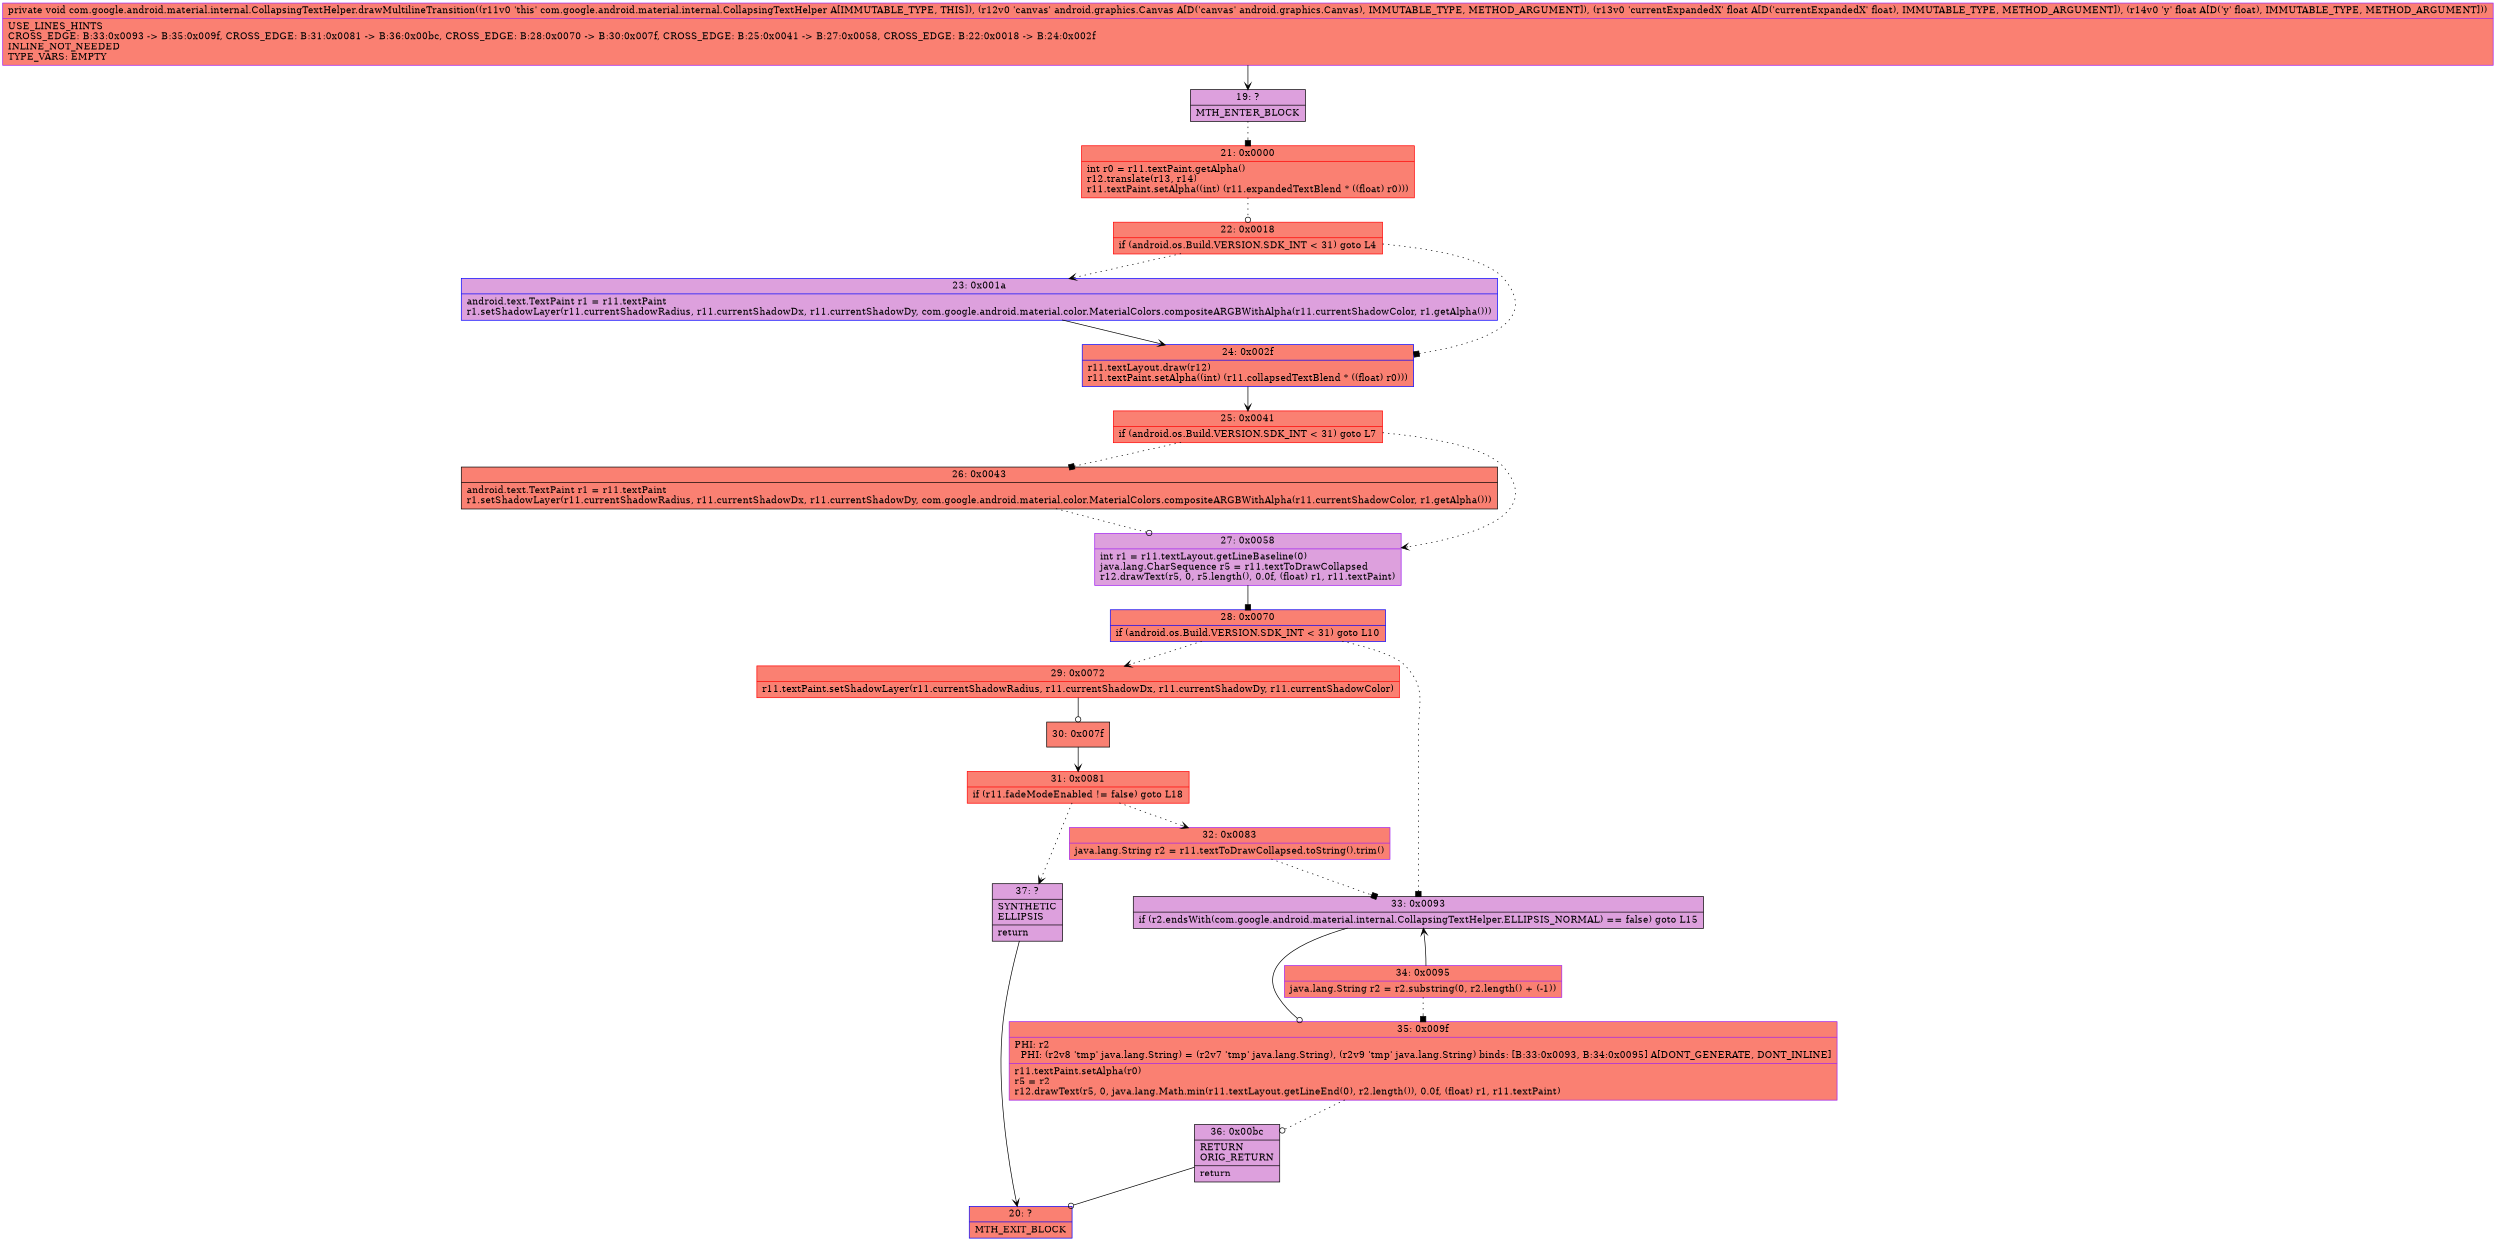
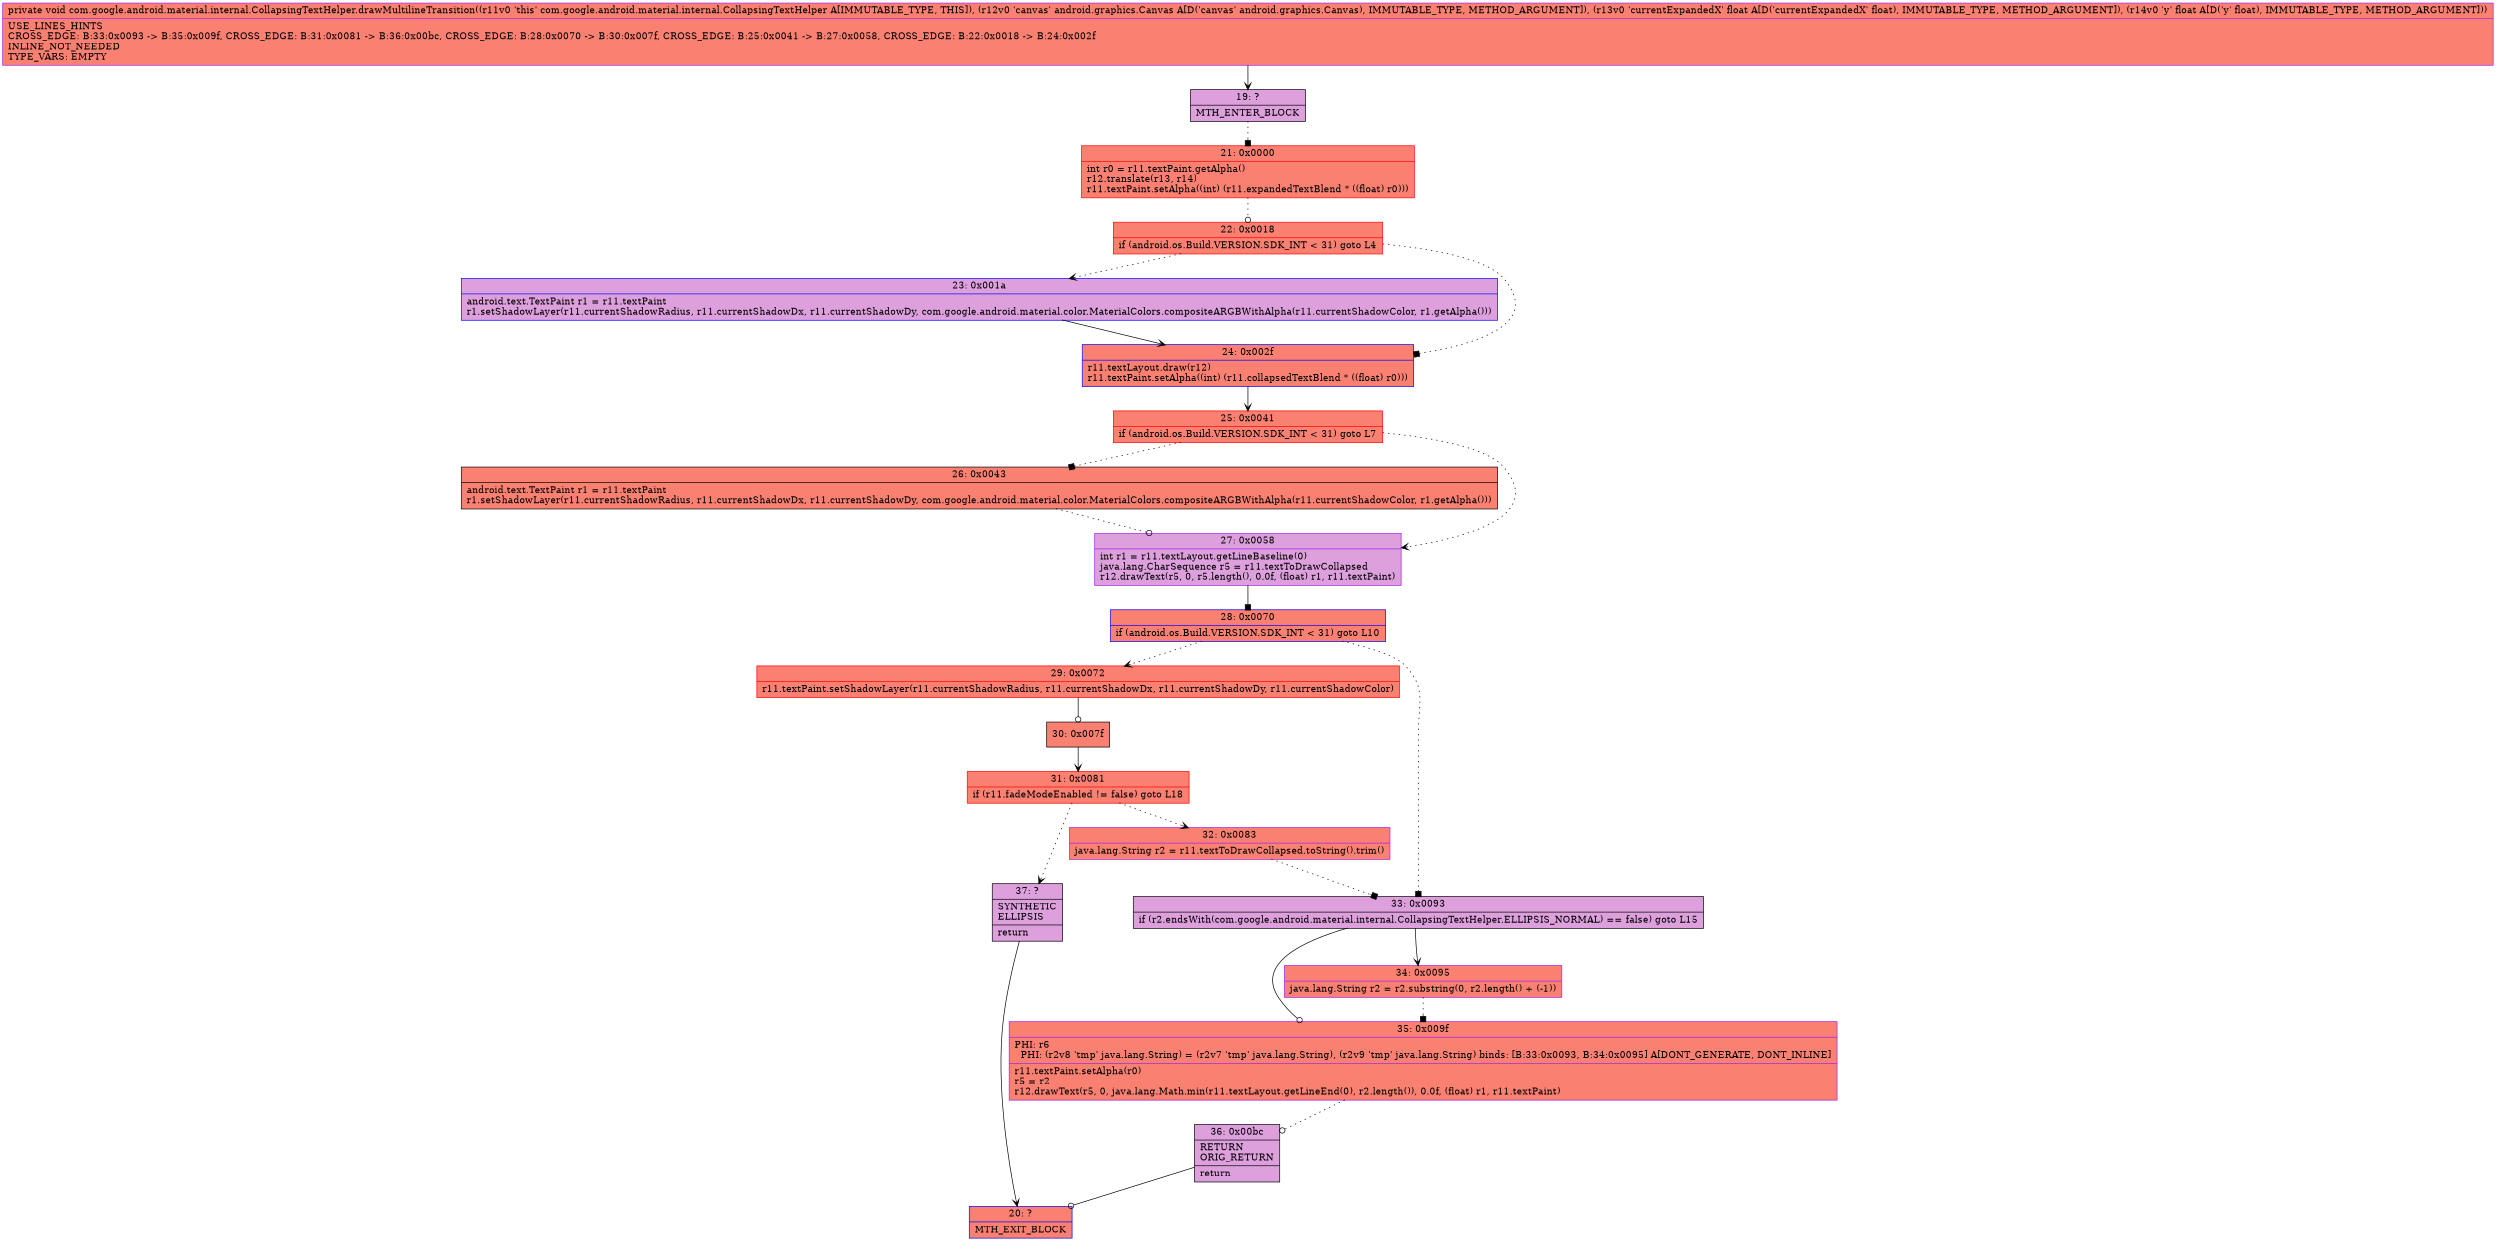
(1426, 950) -> (1416, 944)
(1034, 1045) -> (1034, 1045)
